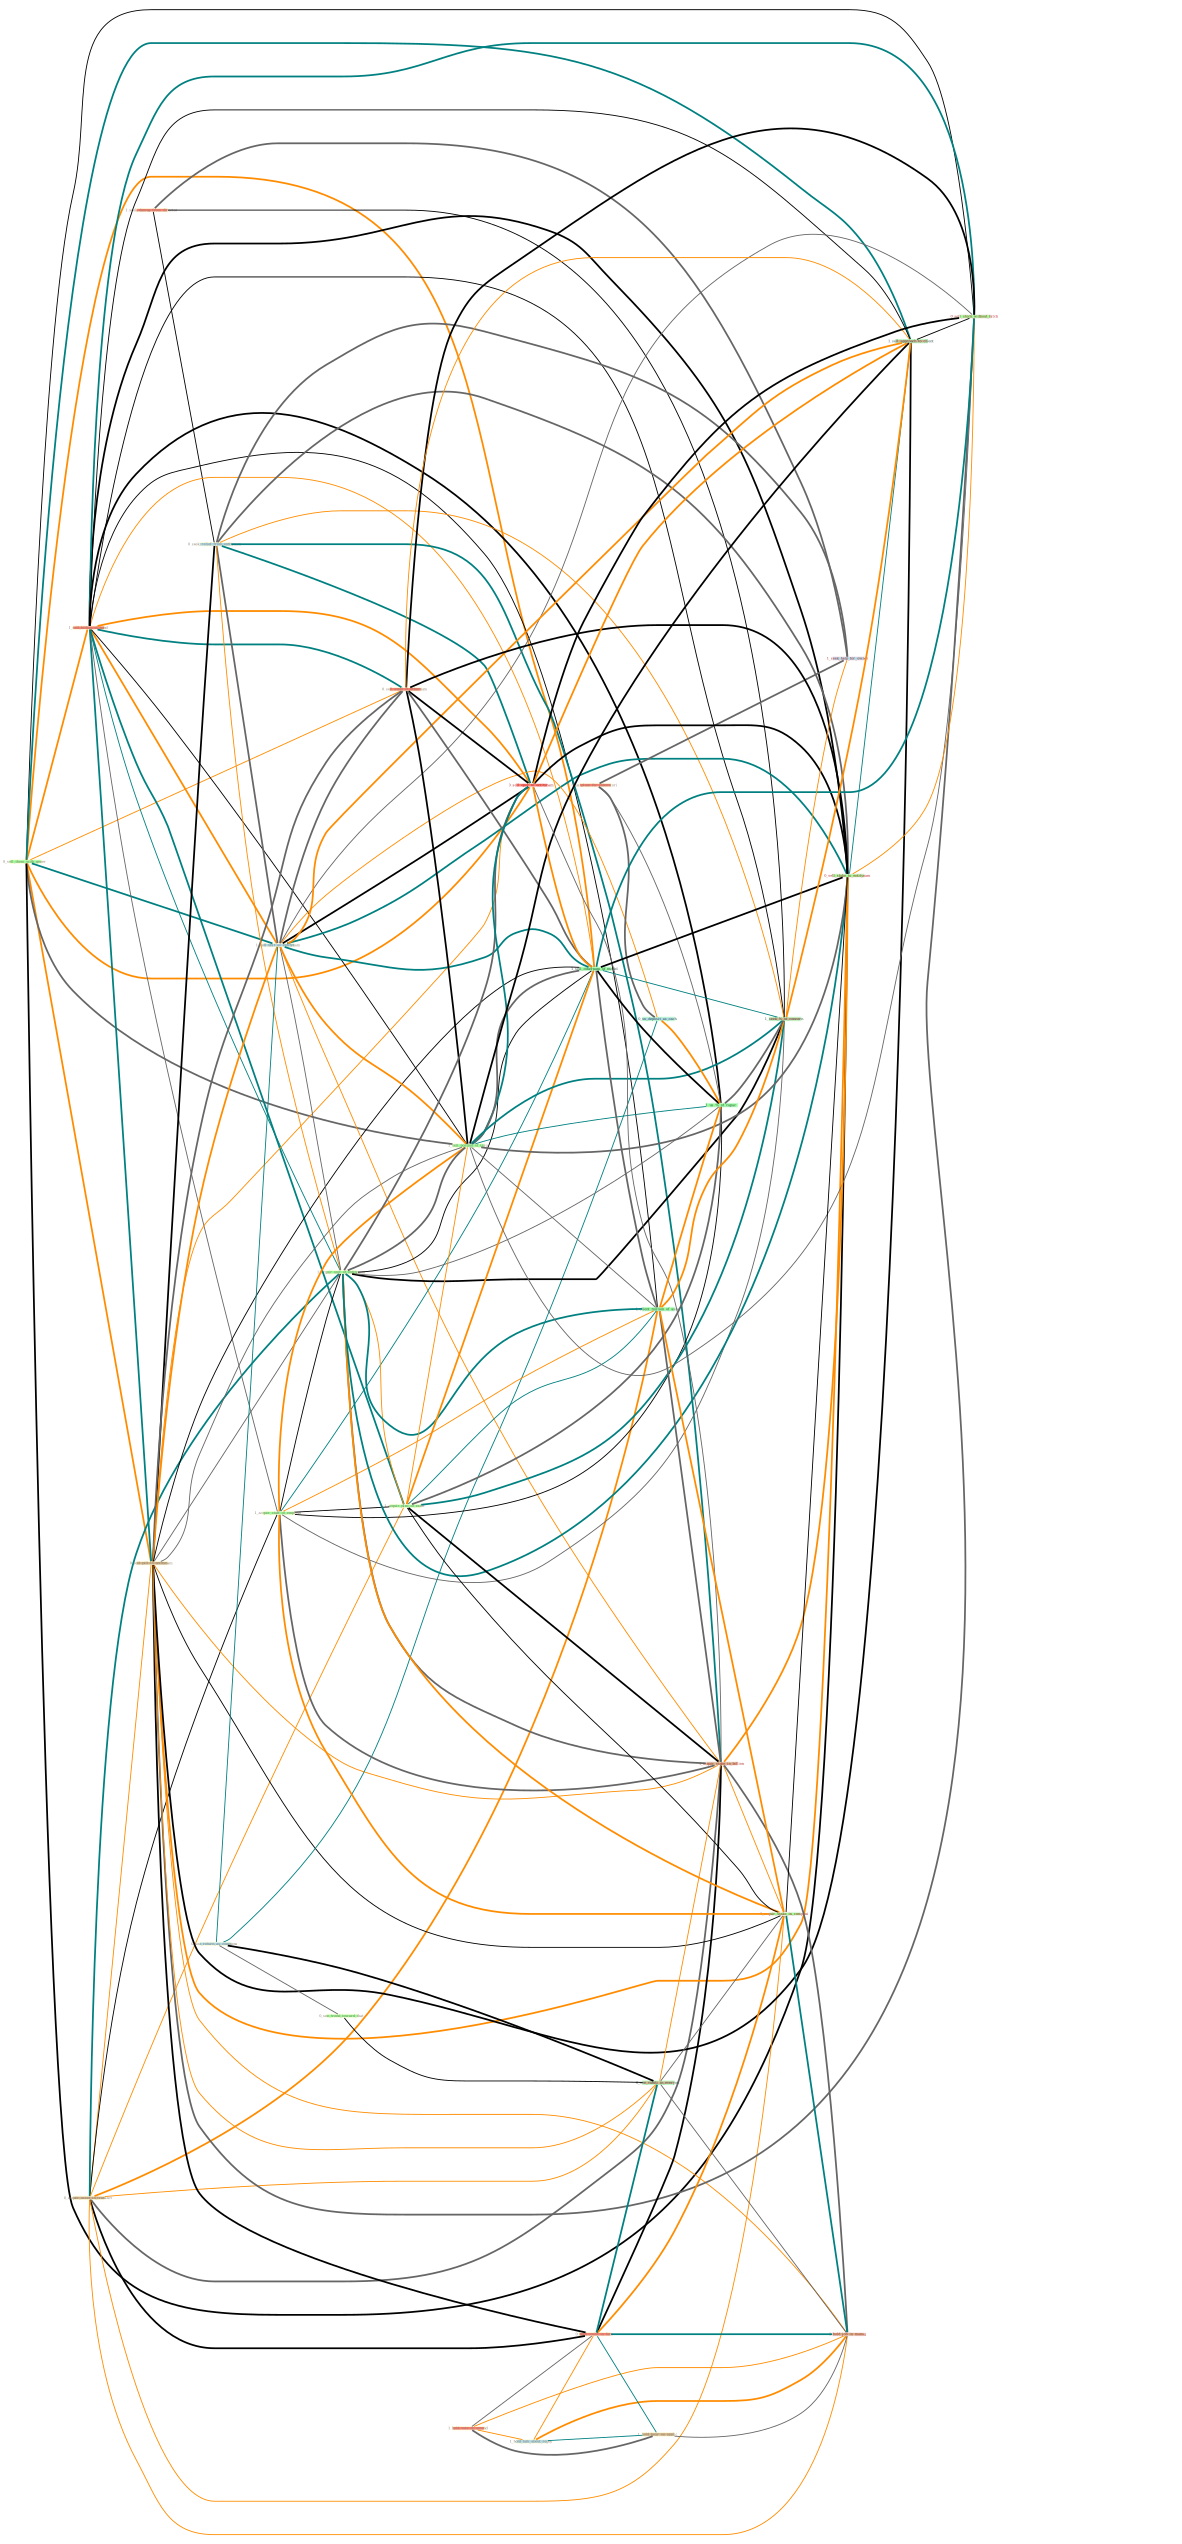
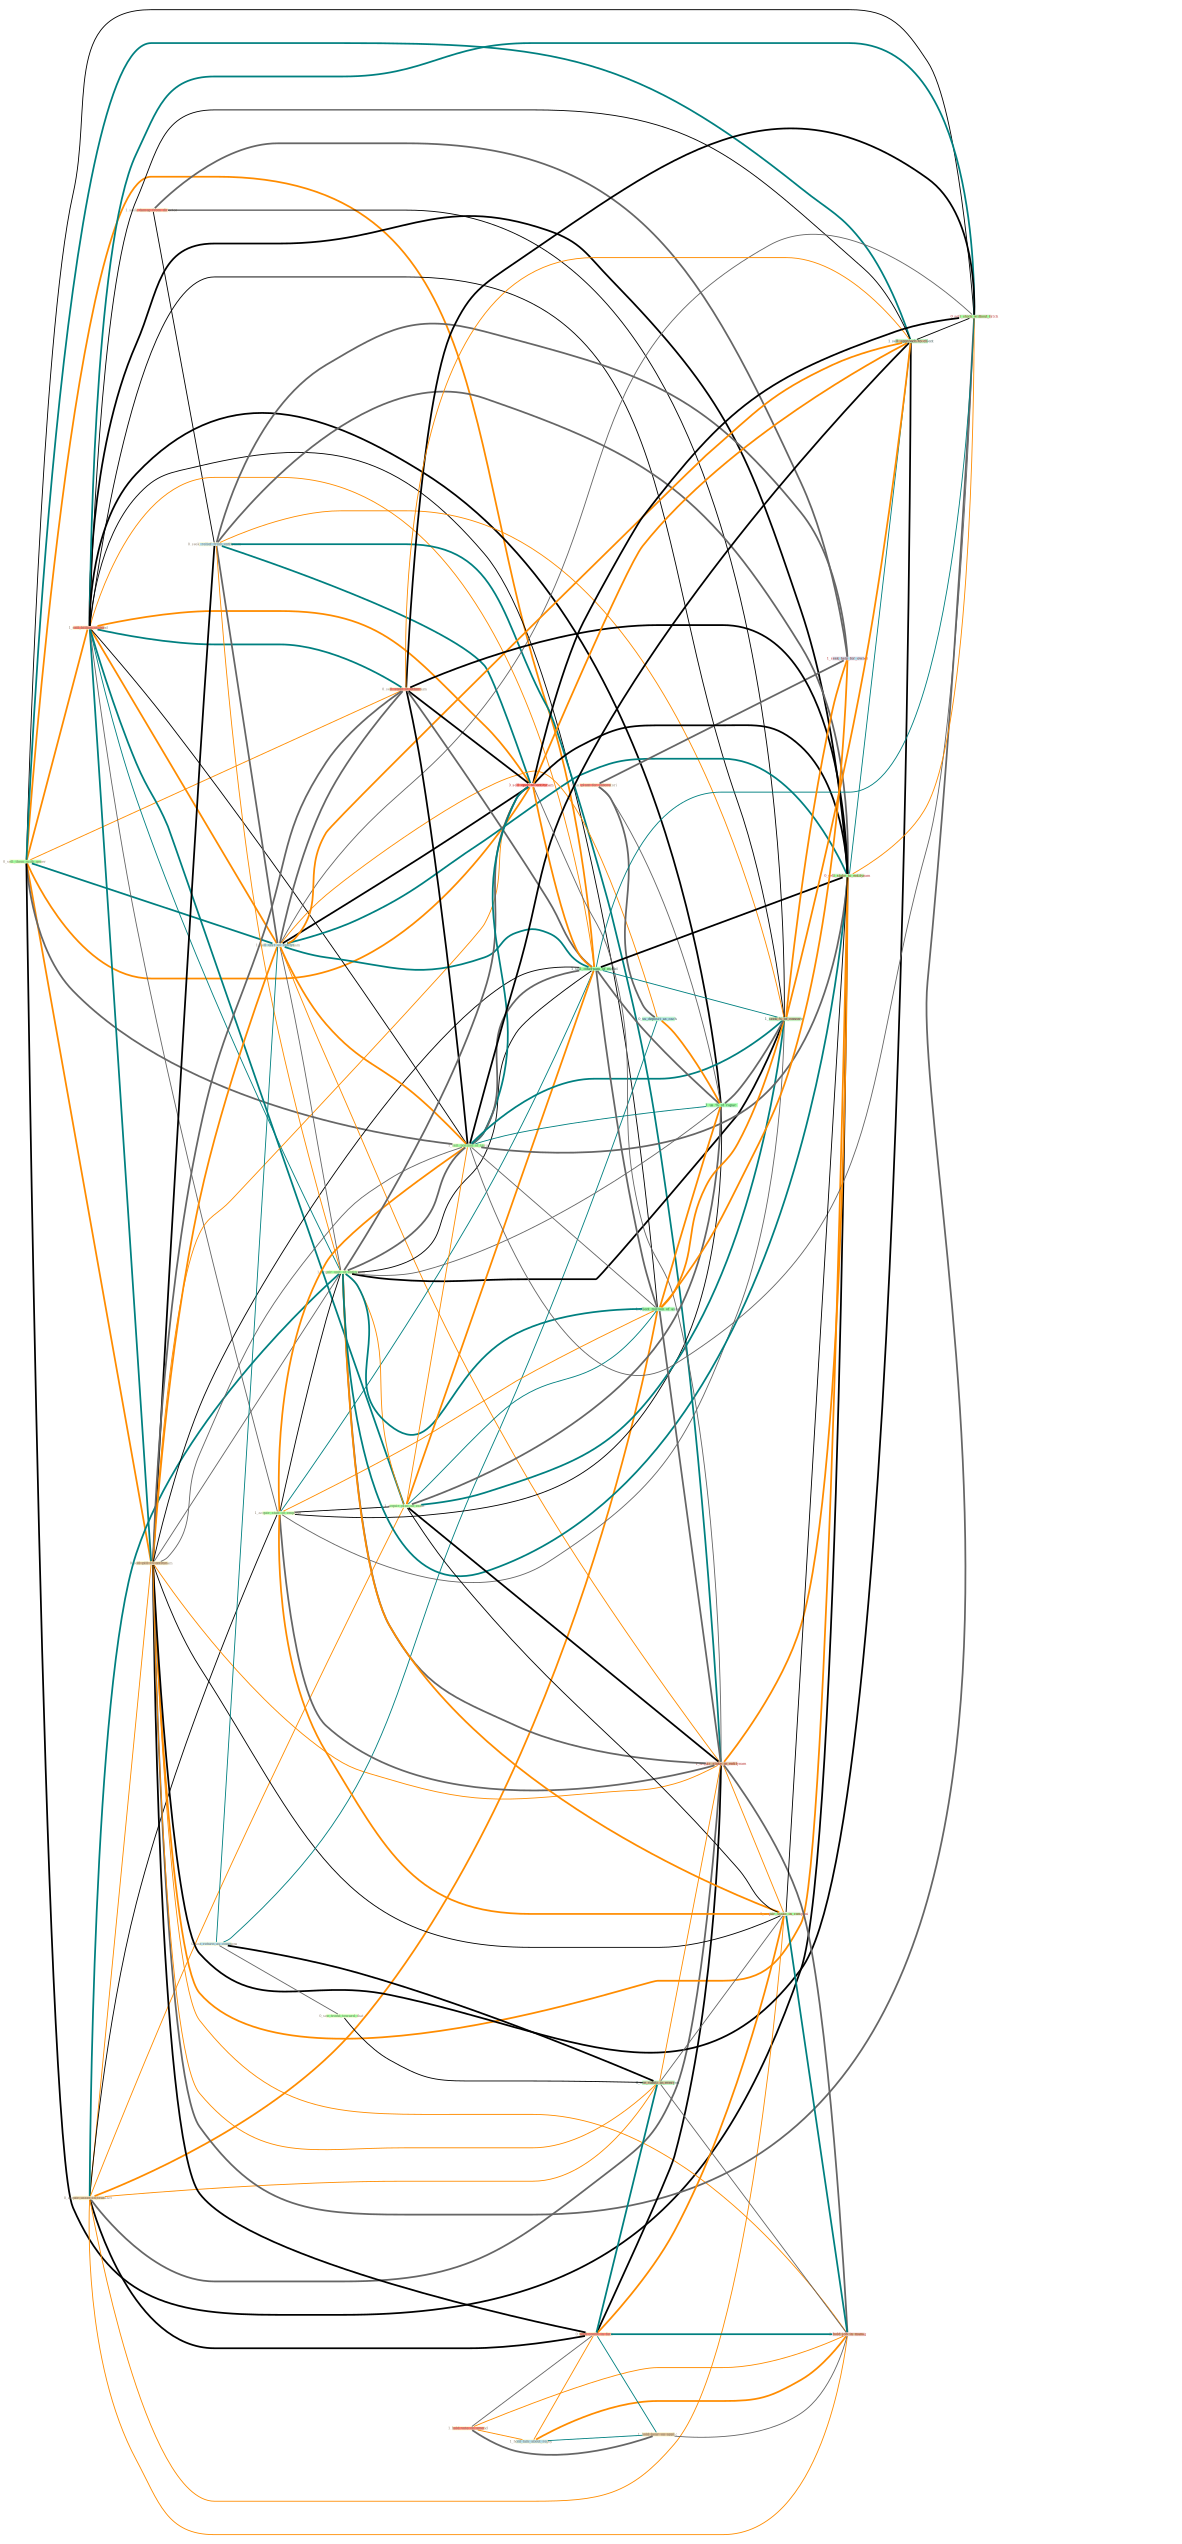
(891, 762) -> (891, 762)
(809, 837) -> (809, 837)
(657, 1044) -> (657, 1044)
(725, 1627) -> (807, 1000)
(722, 1764) -> (722, 1764)
